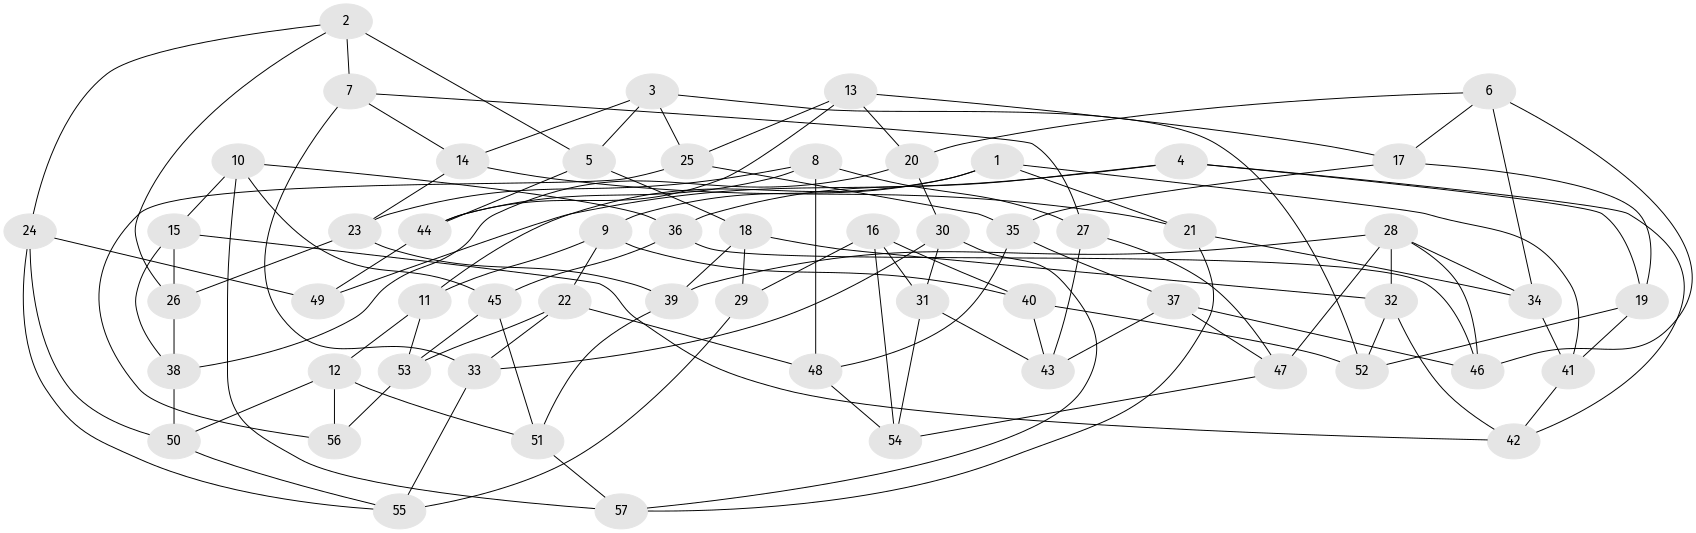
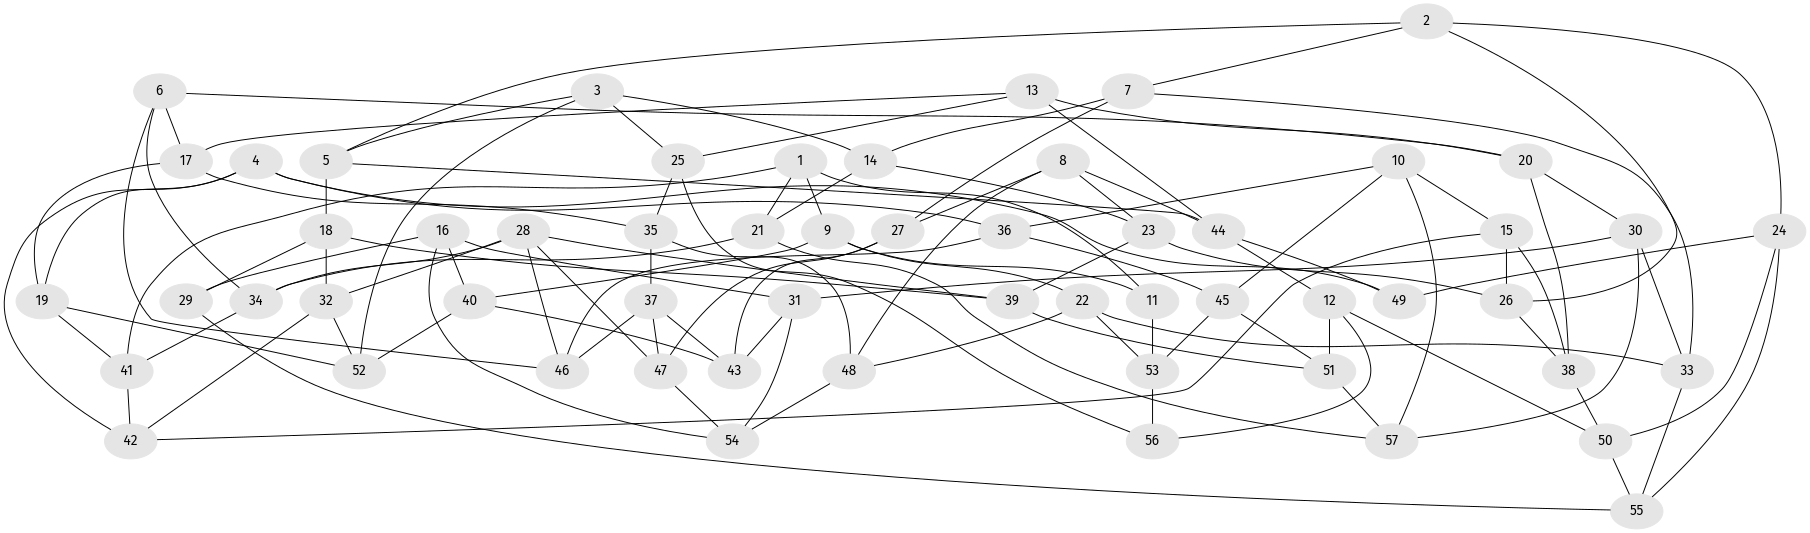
(380, 336) -> (1263, 260)
